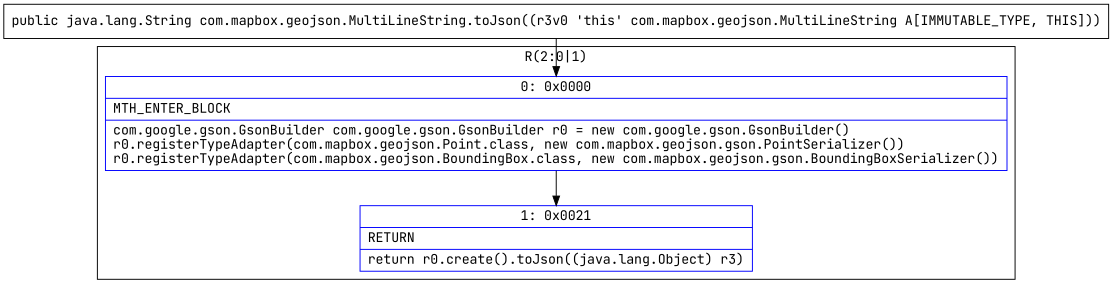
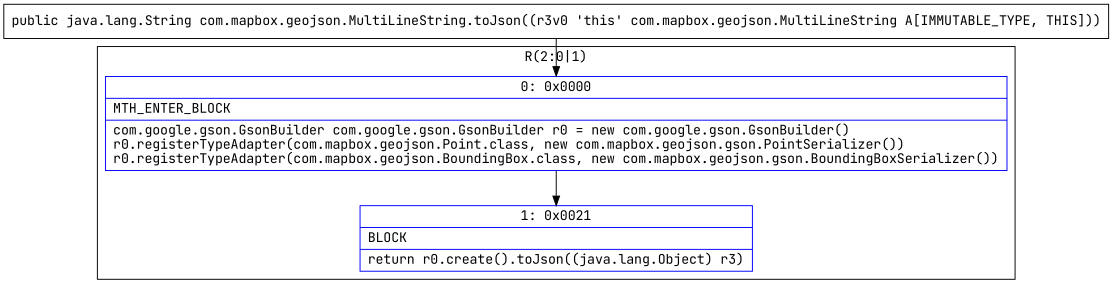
(391, 238) -> (388, 238)
